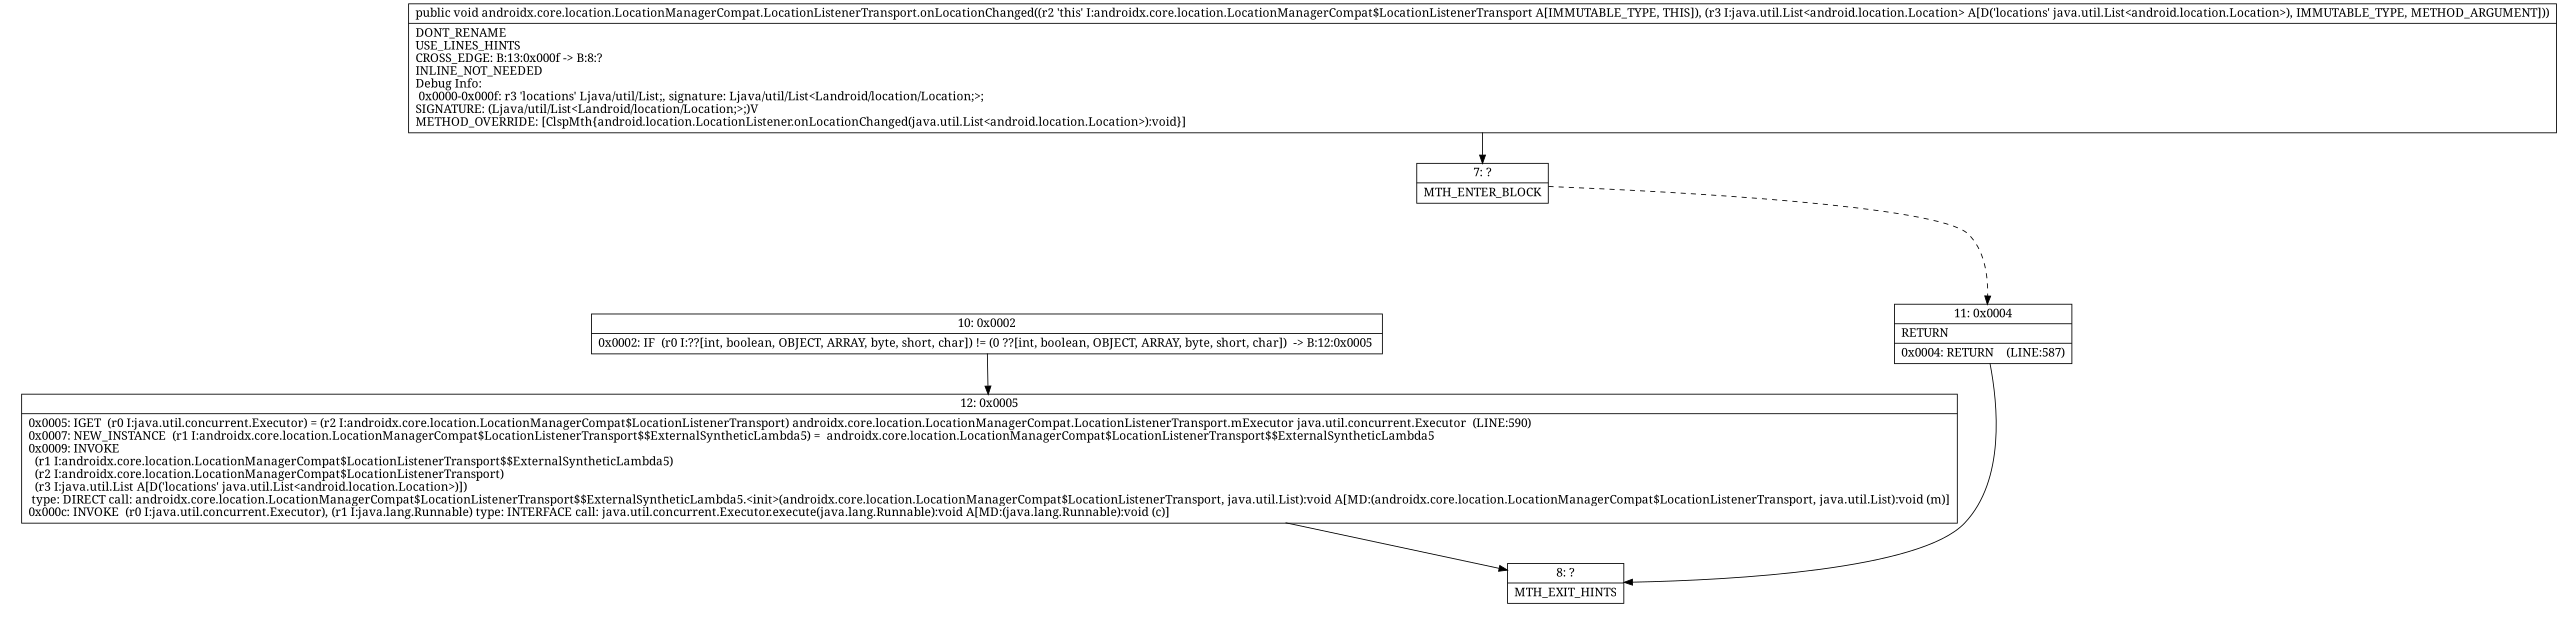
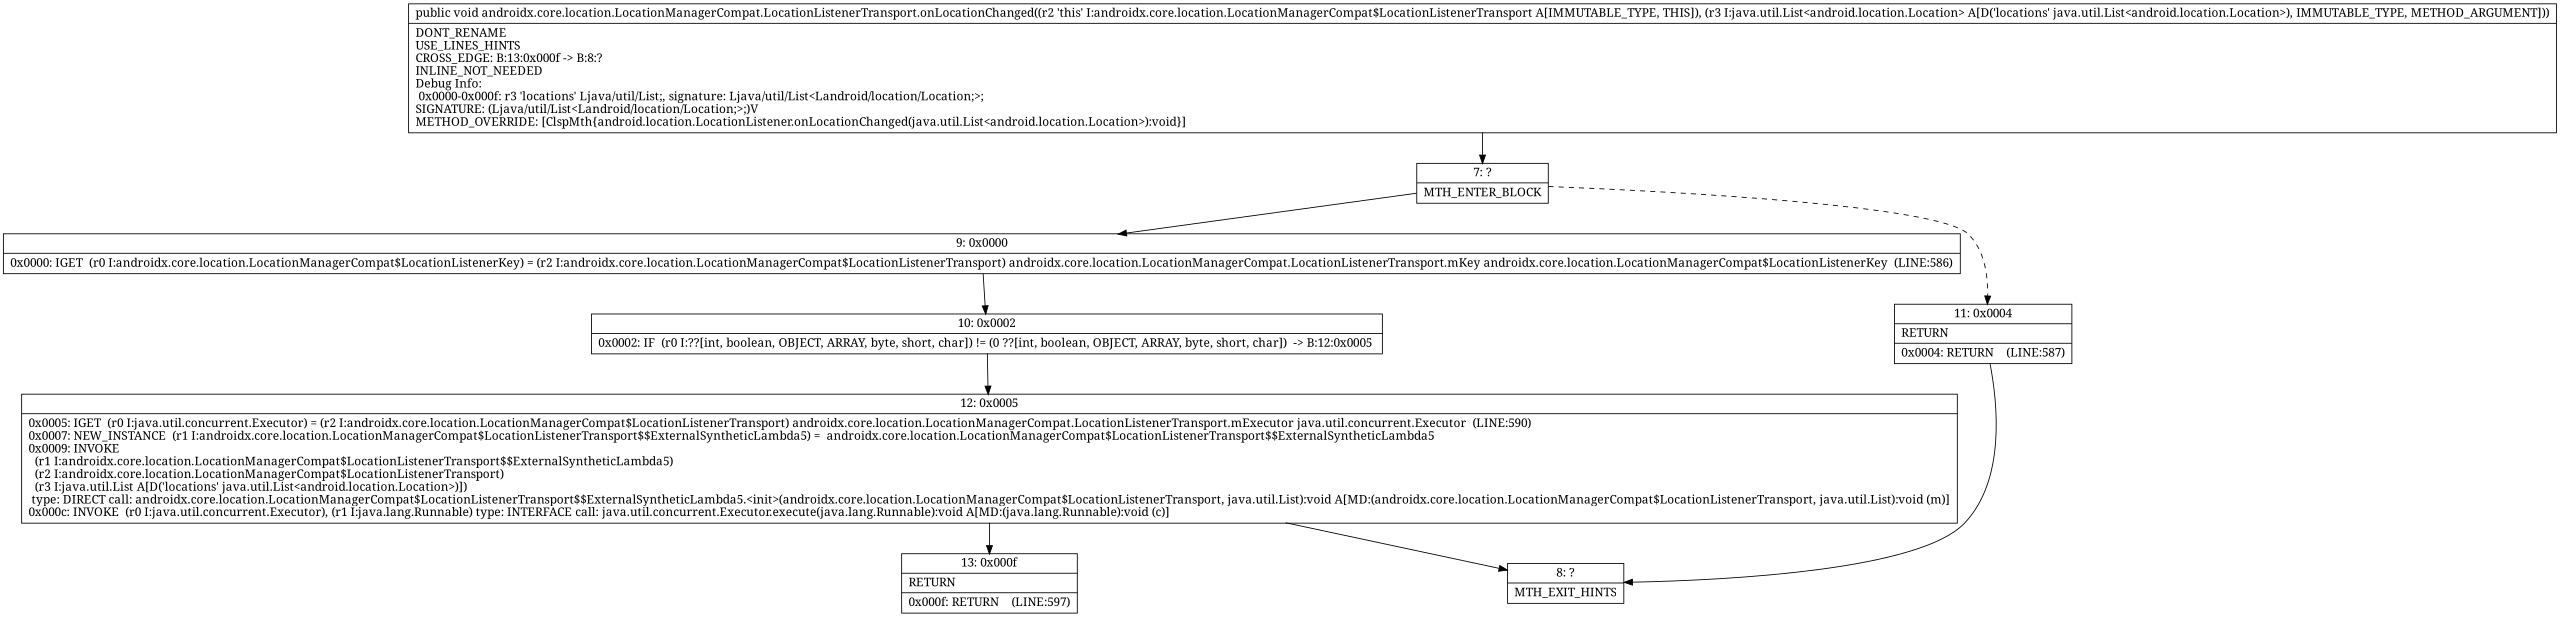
none -> (982, 254)
none -> (989, 583)
